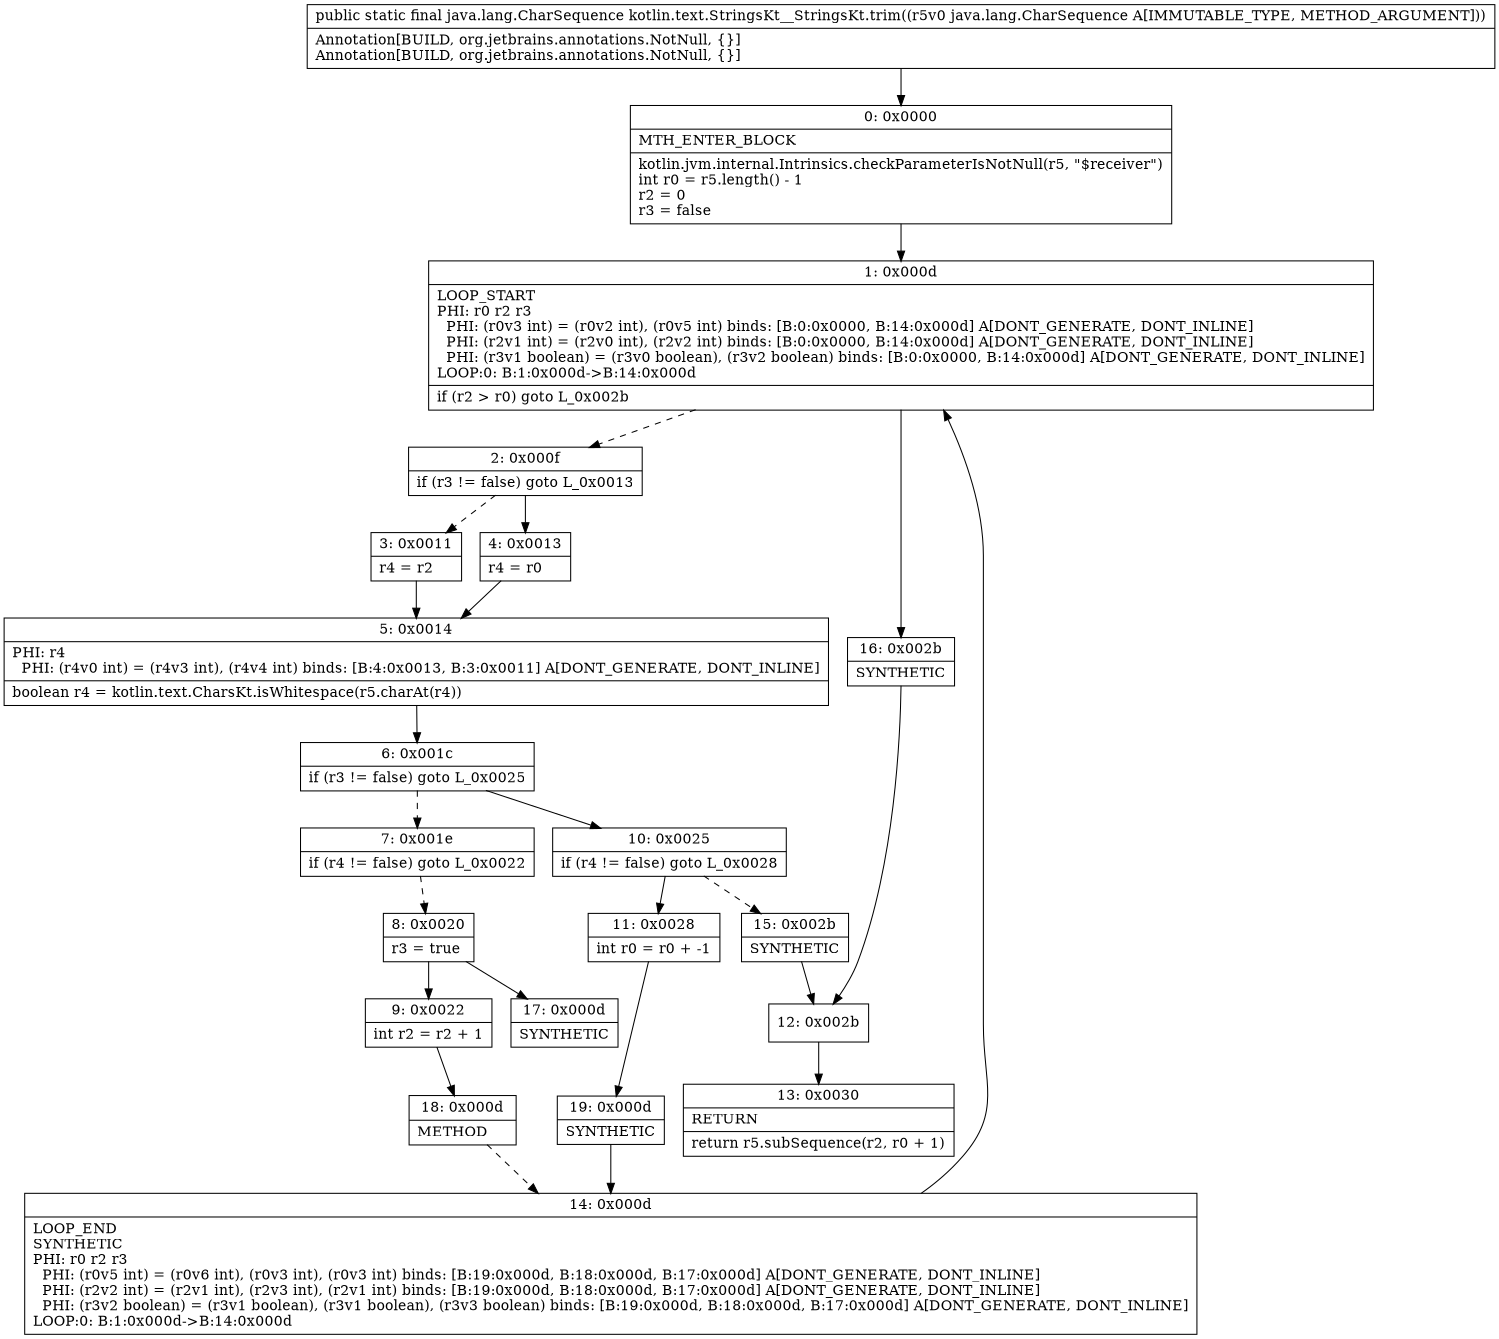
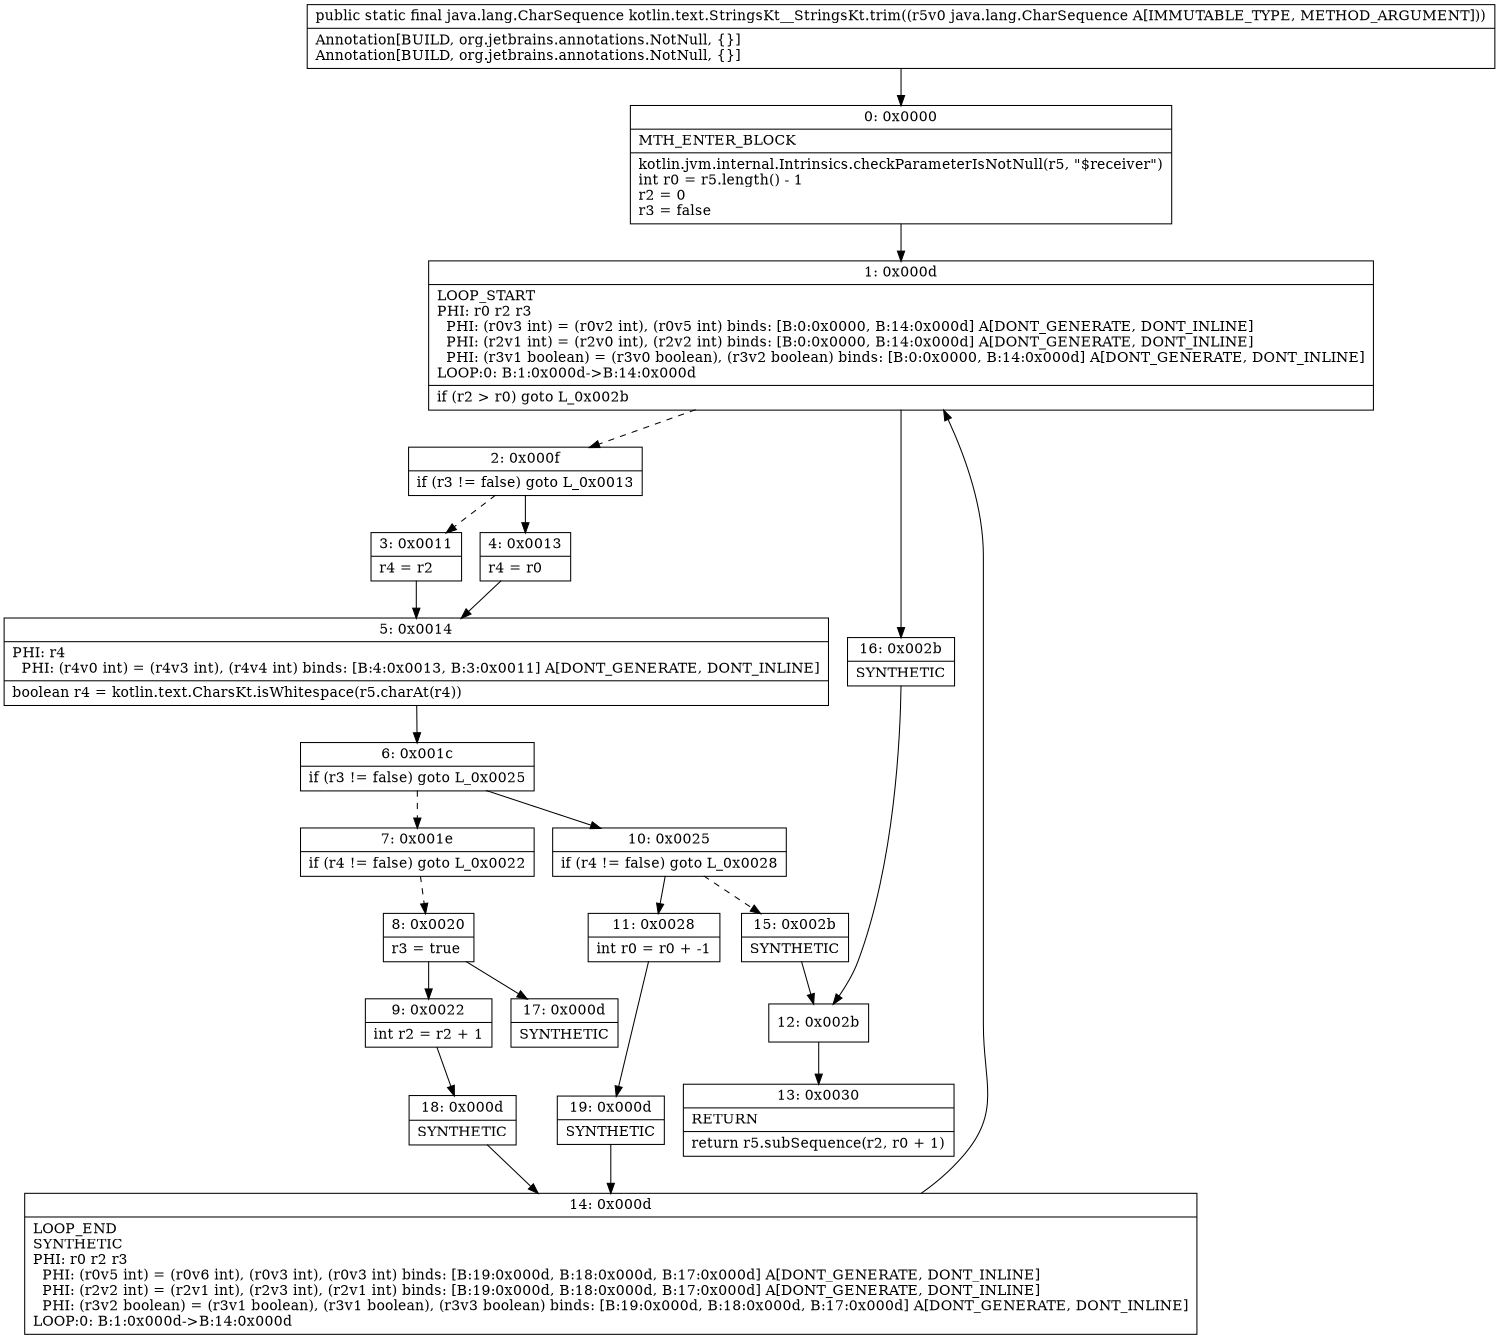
(453, 1132) -> (463, 1132)
(509, 1165) -> (509, 1165)
